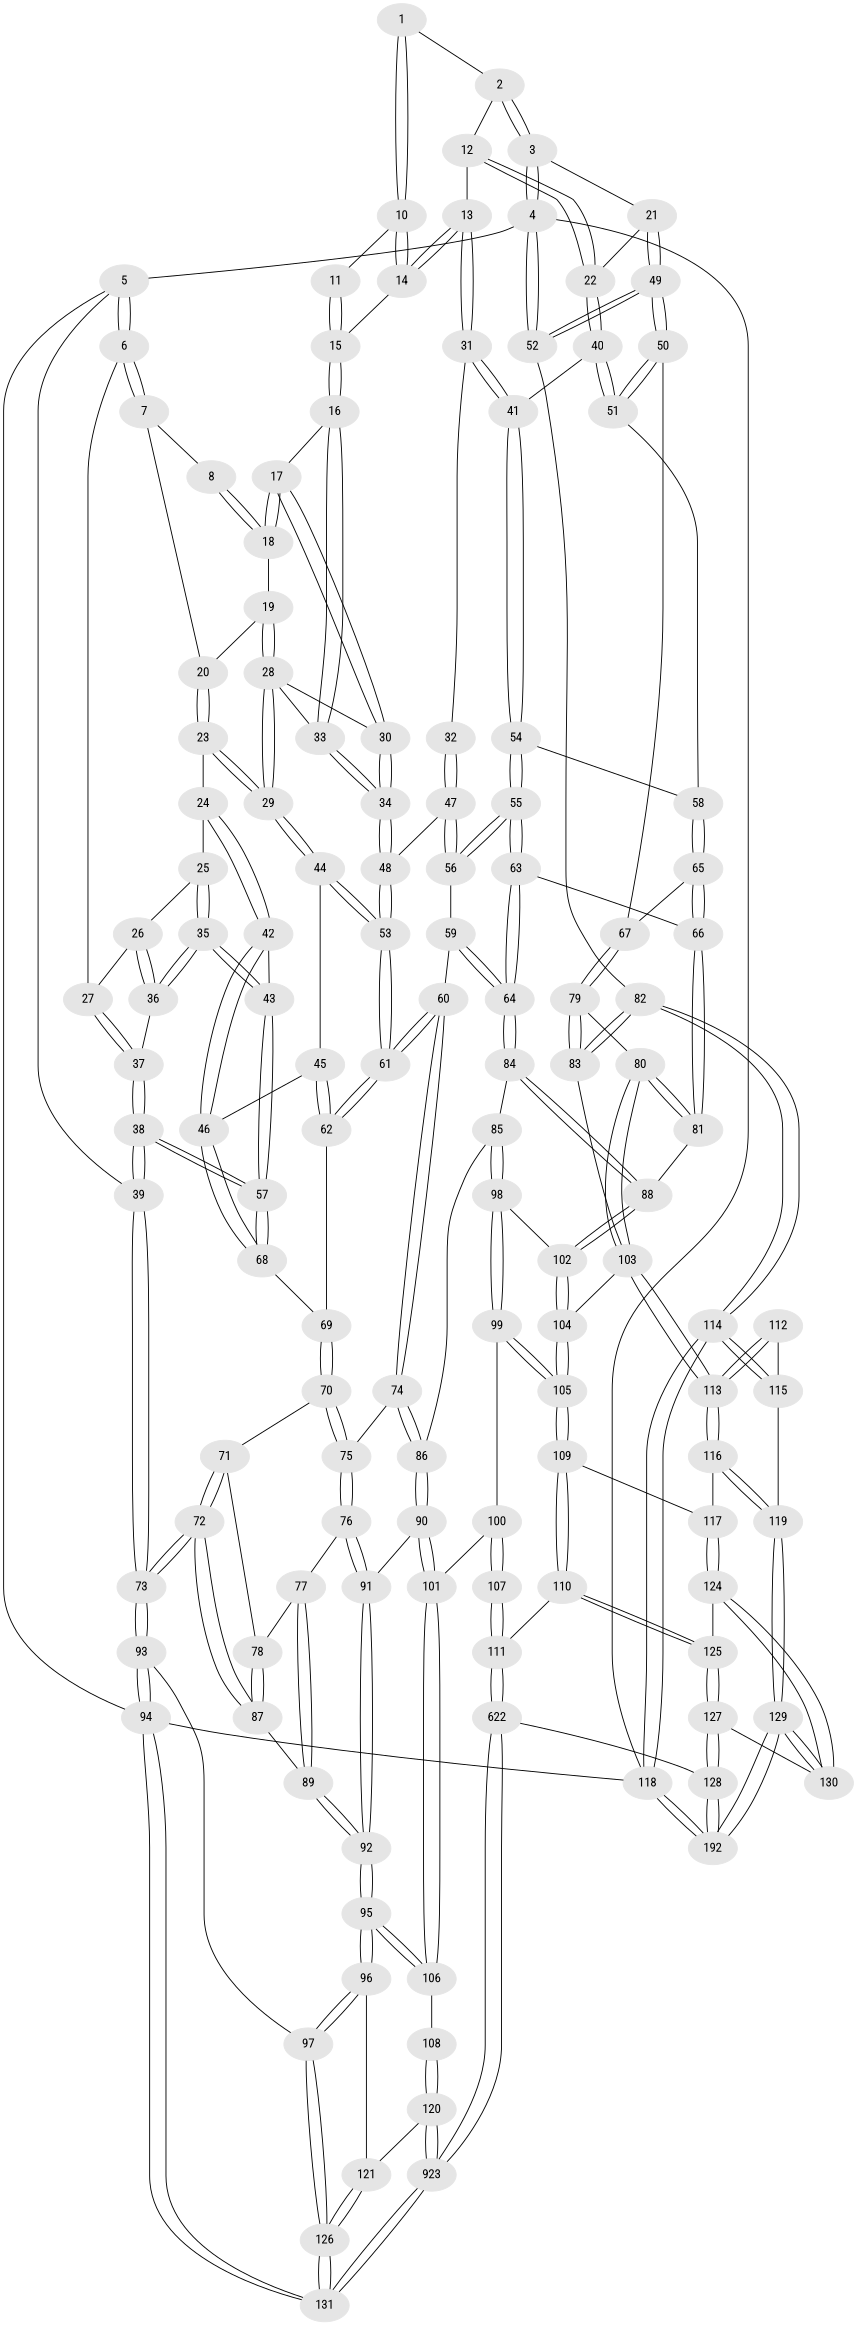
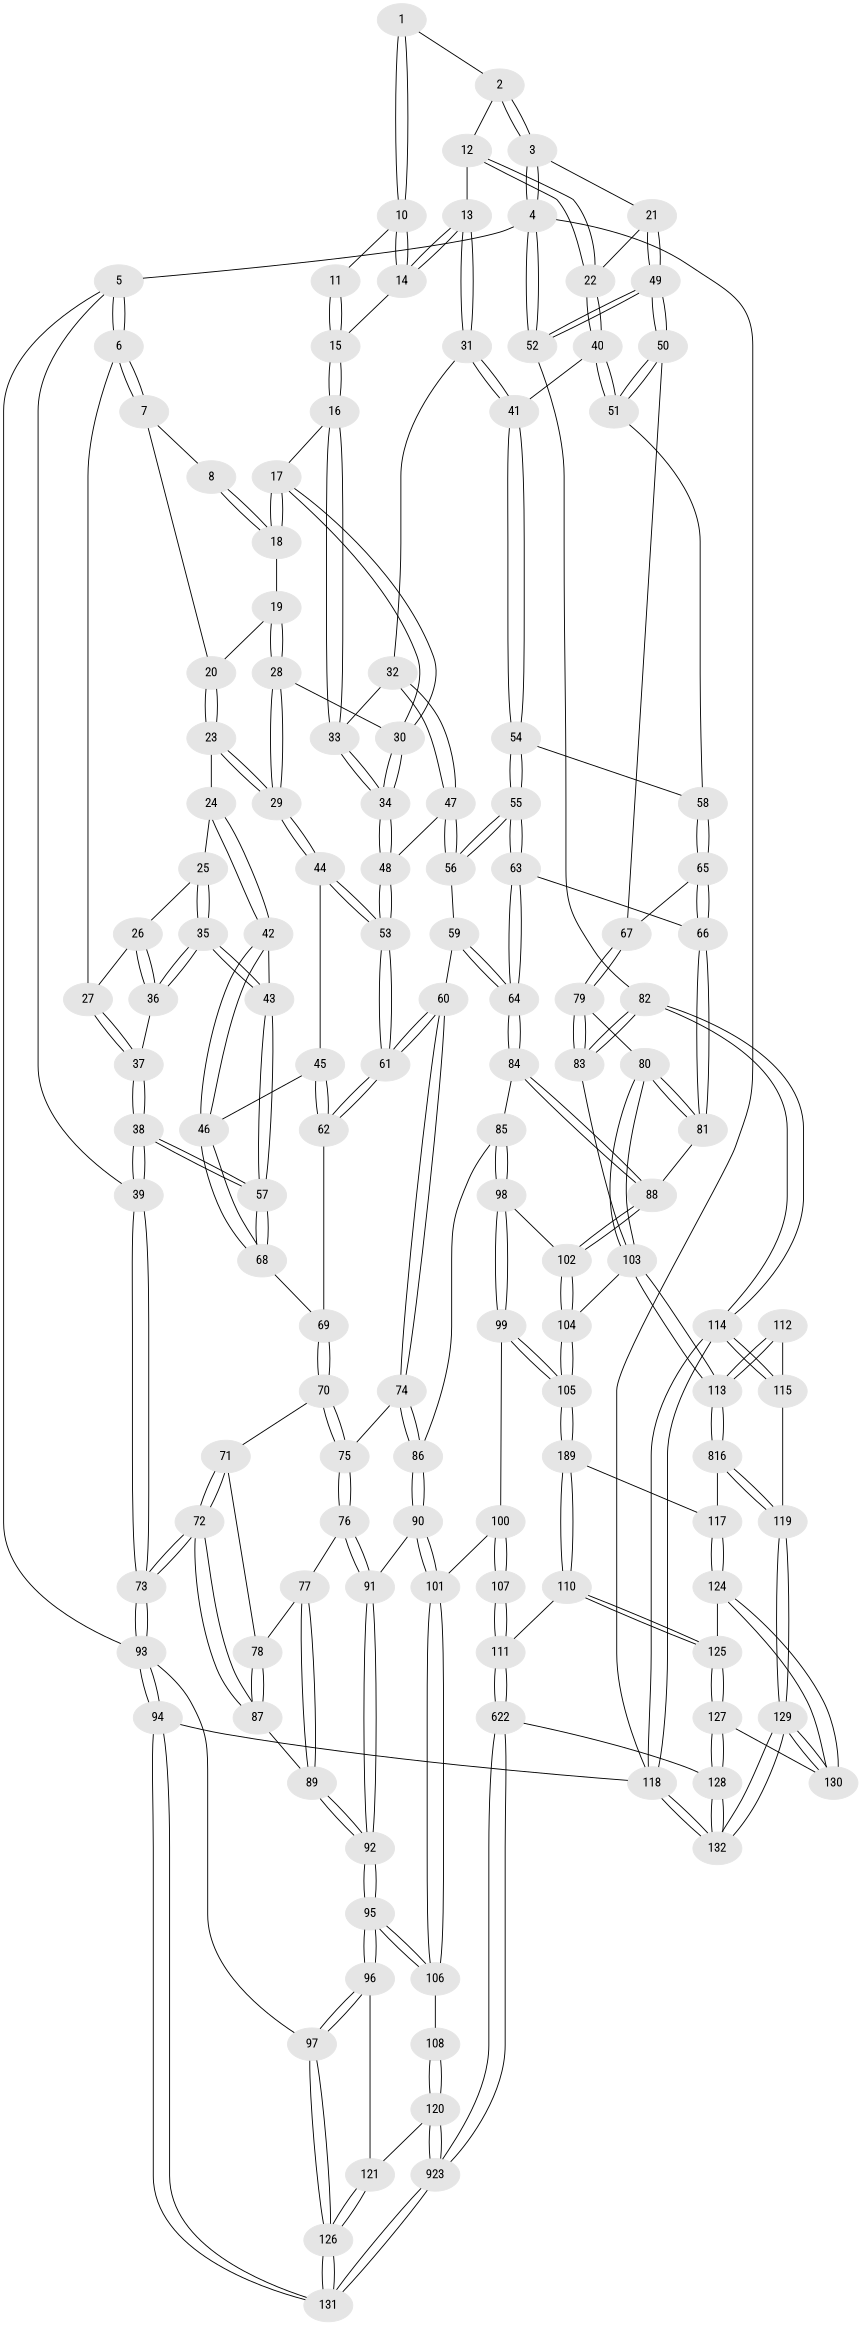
(294, 706) -> (364, 706)
(4, 1008) -> (4, 976)
(562, 1457) -> (567, 1457)
(713, 1457) -> (717, 1457)
(713, 1848) -> (717, 1848)
